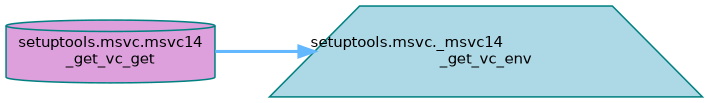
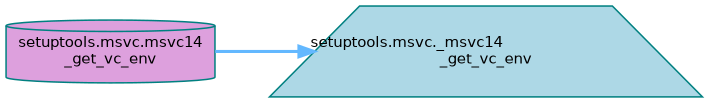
(111, 51) -> (111, 51)
